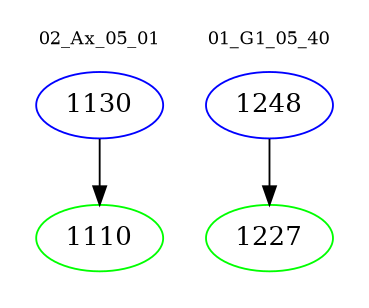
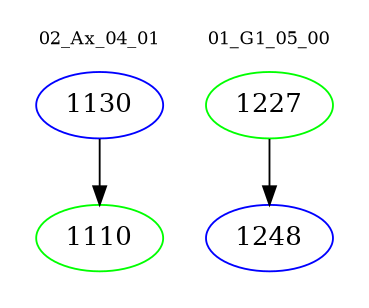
(100, 40) -> (100, 40)
(269, 40) -> (269, 40)
(269, 163) -> (269, 163)
